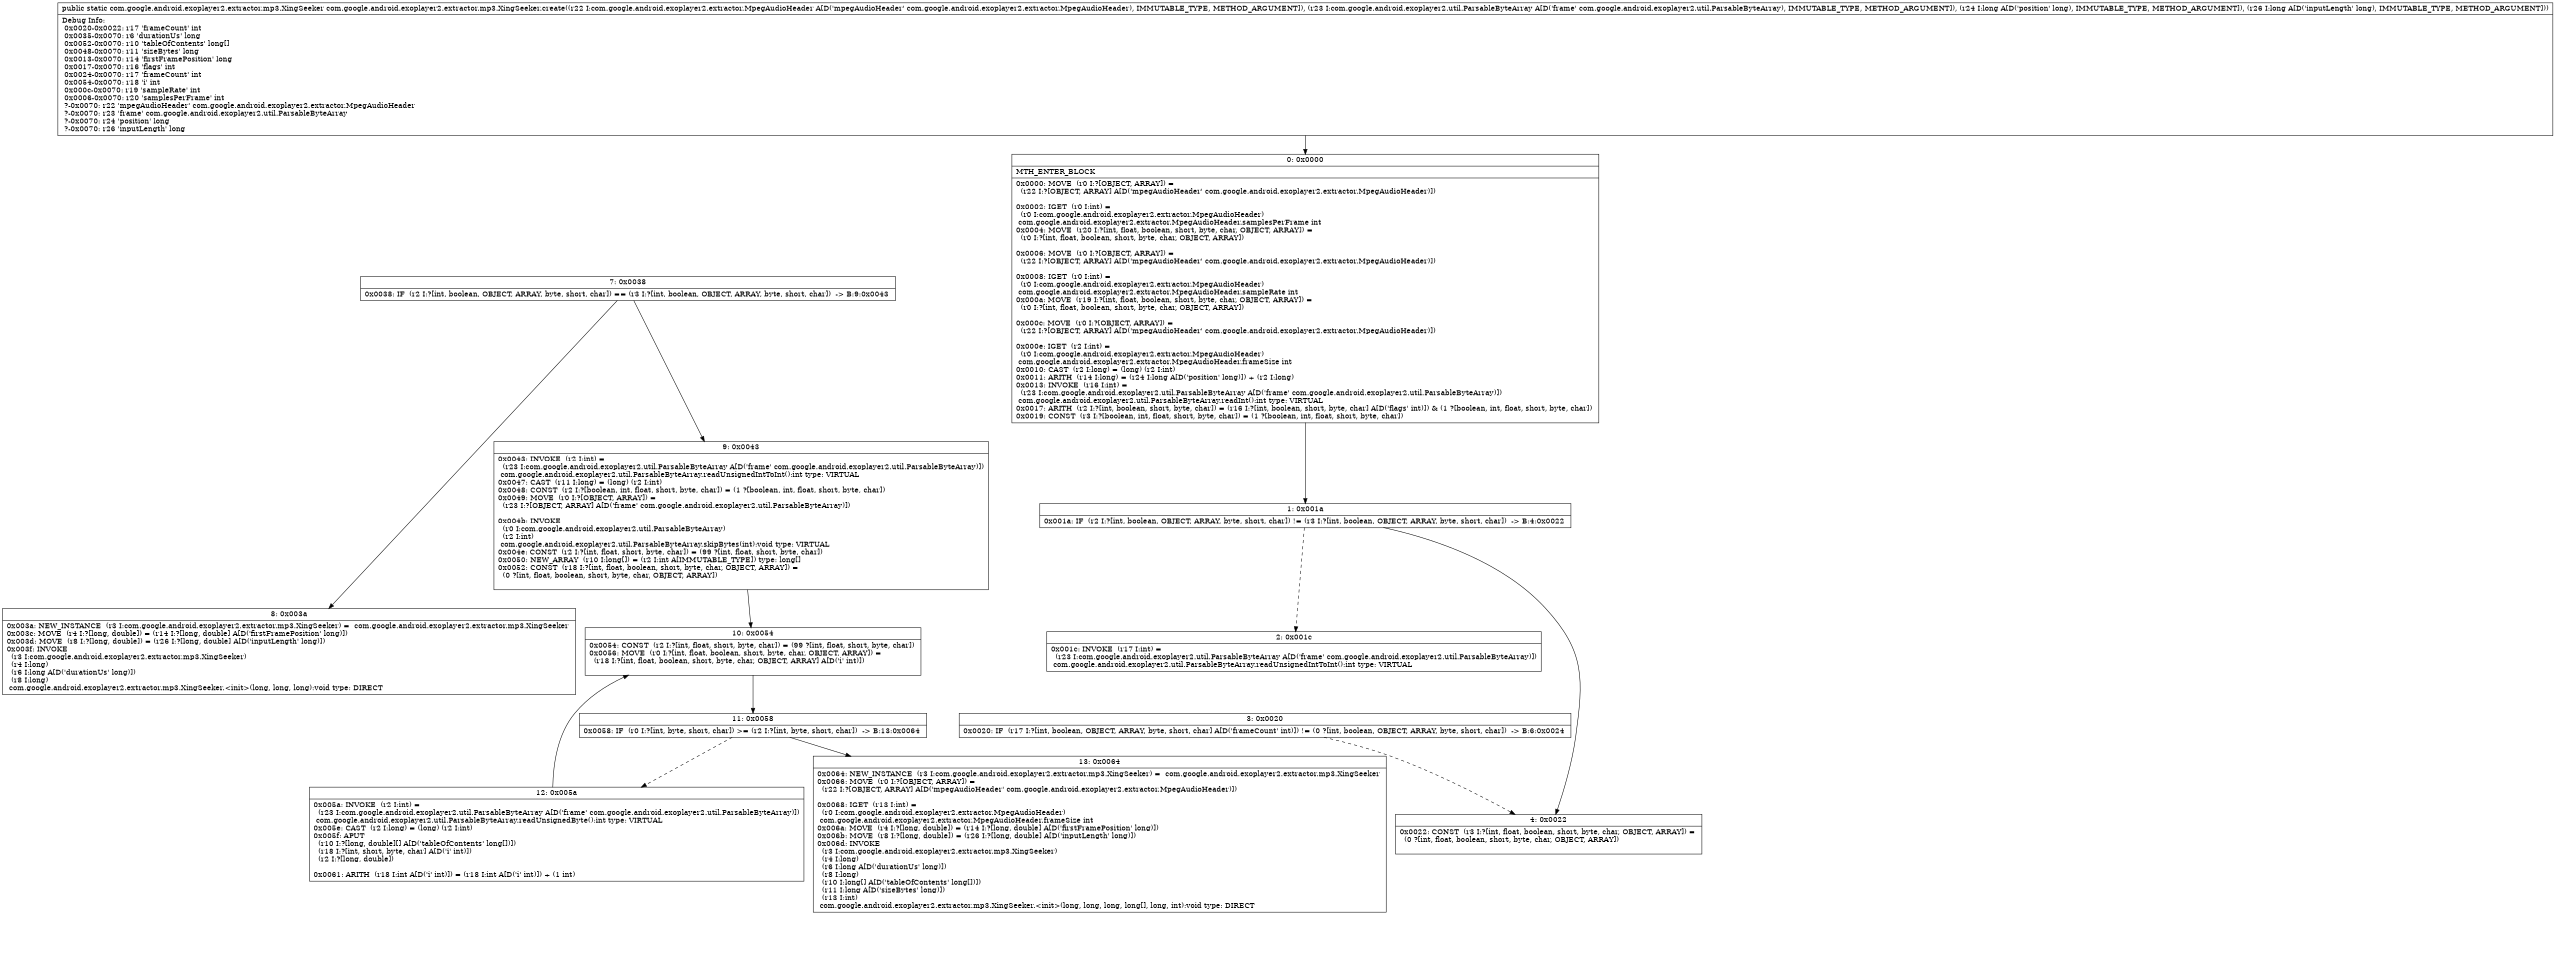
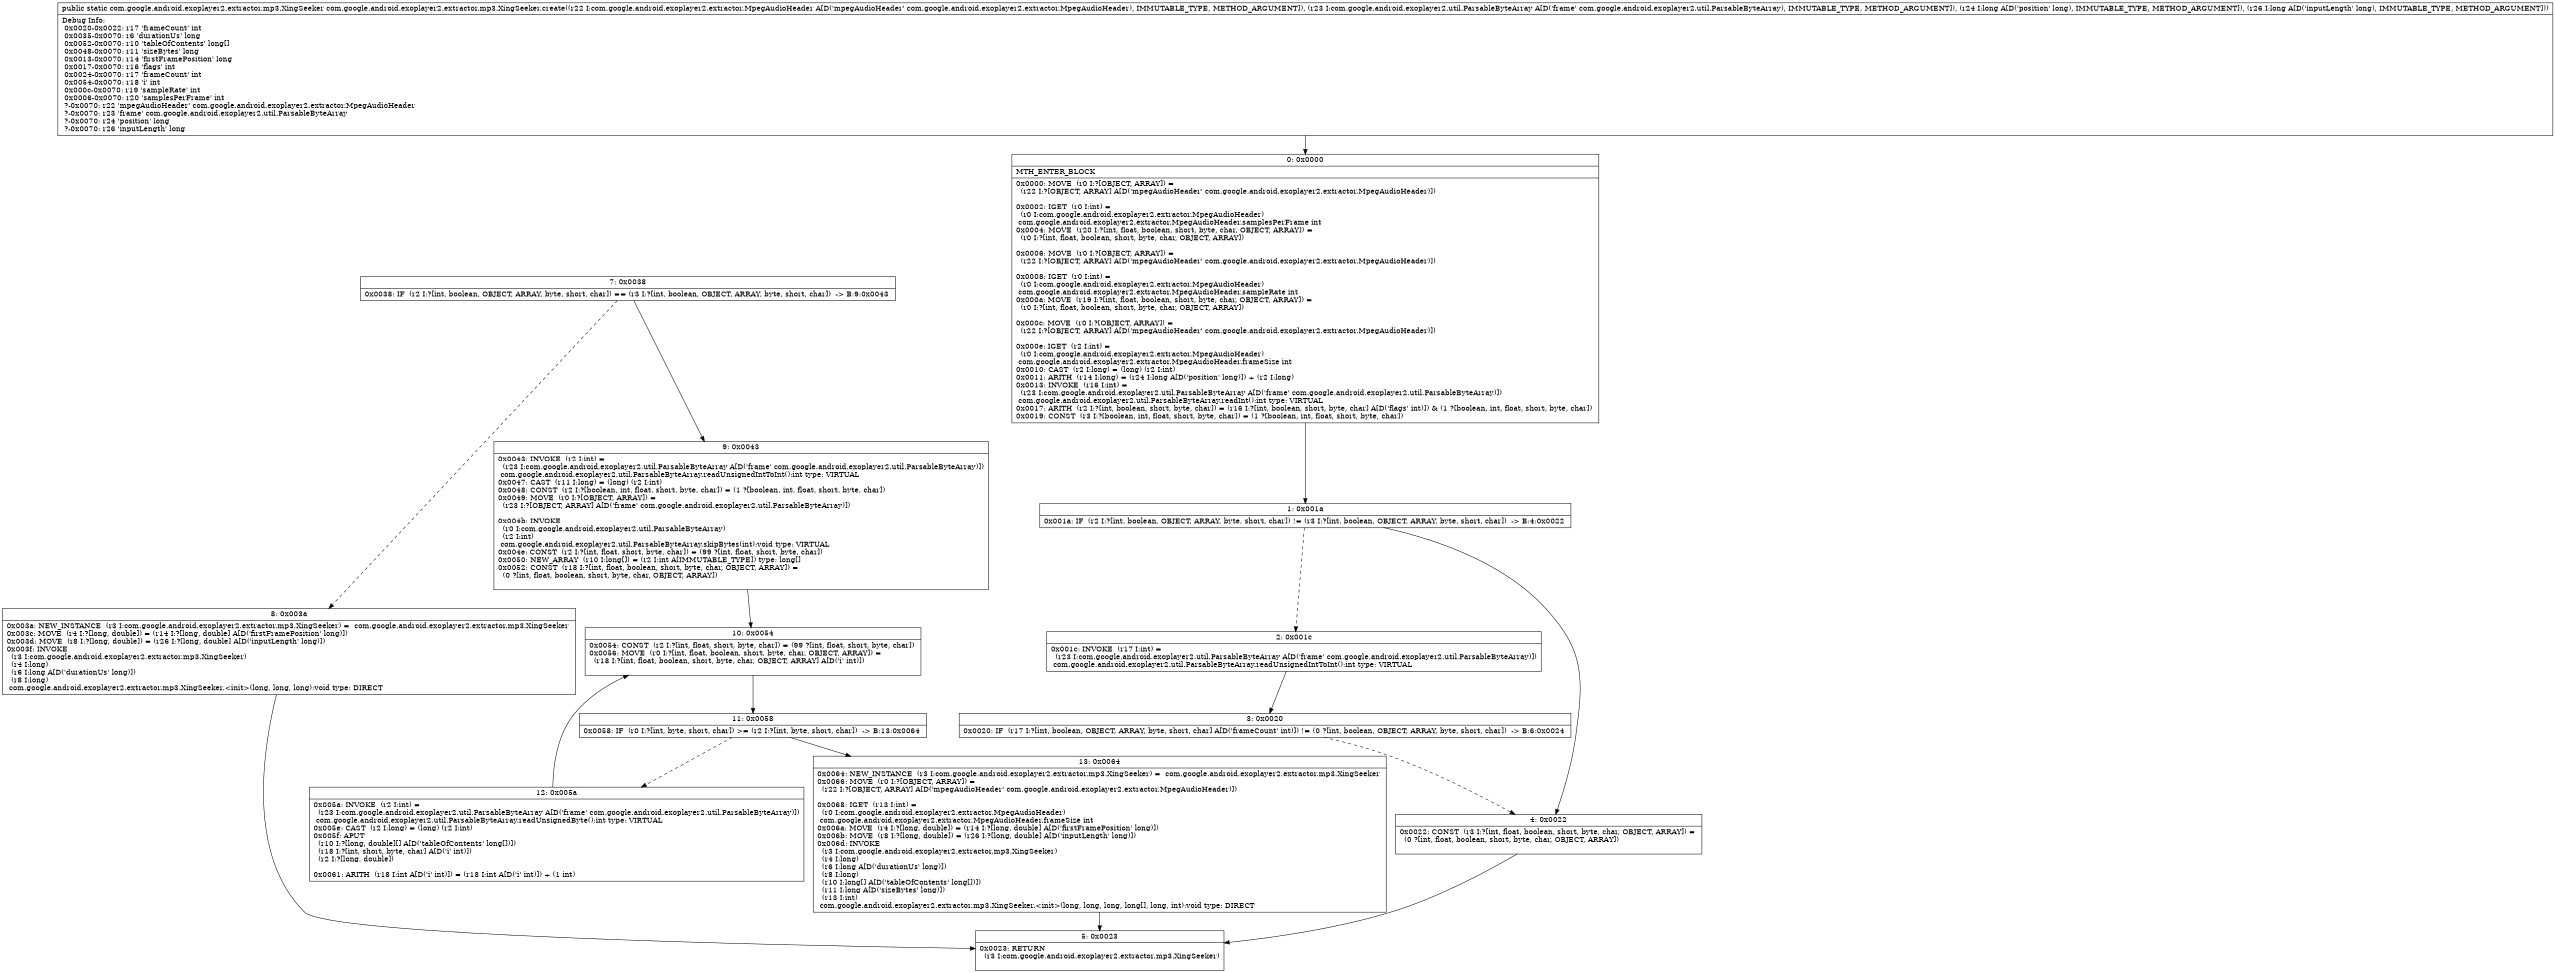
(475, 453) -> (475, 453)
none -> (1279, 690)
none -> (1100, 951)
